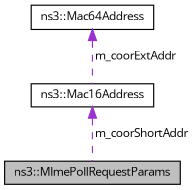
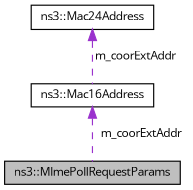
(92, 17) -> (92, 17)
(140, 134) -> (140, 134)
